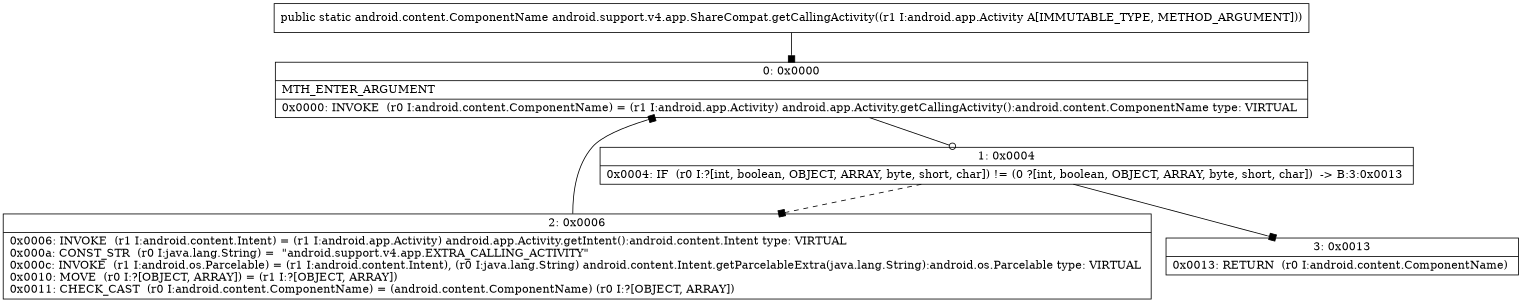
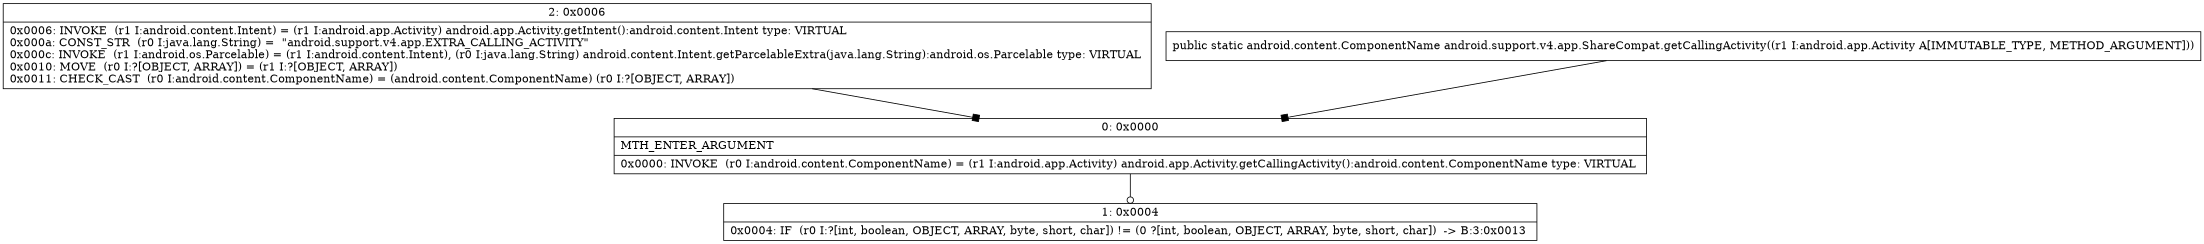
(854, 198) -> none
(1342, 256) -> none
